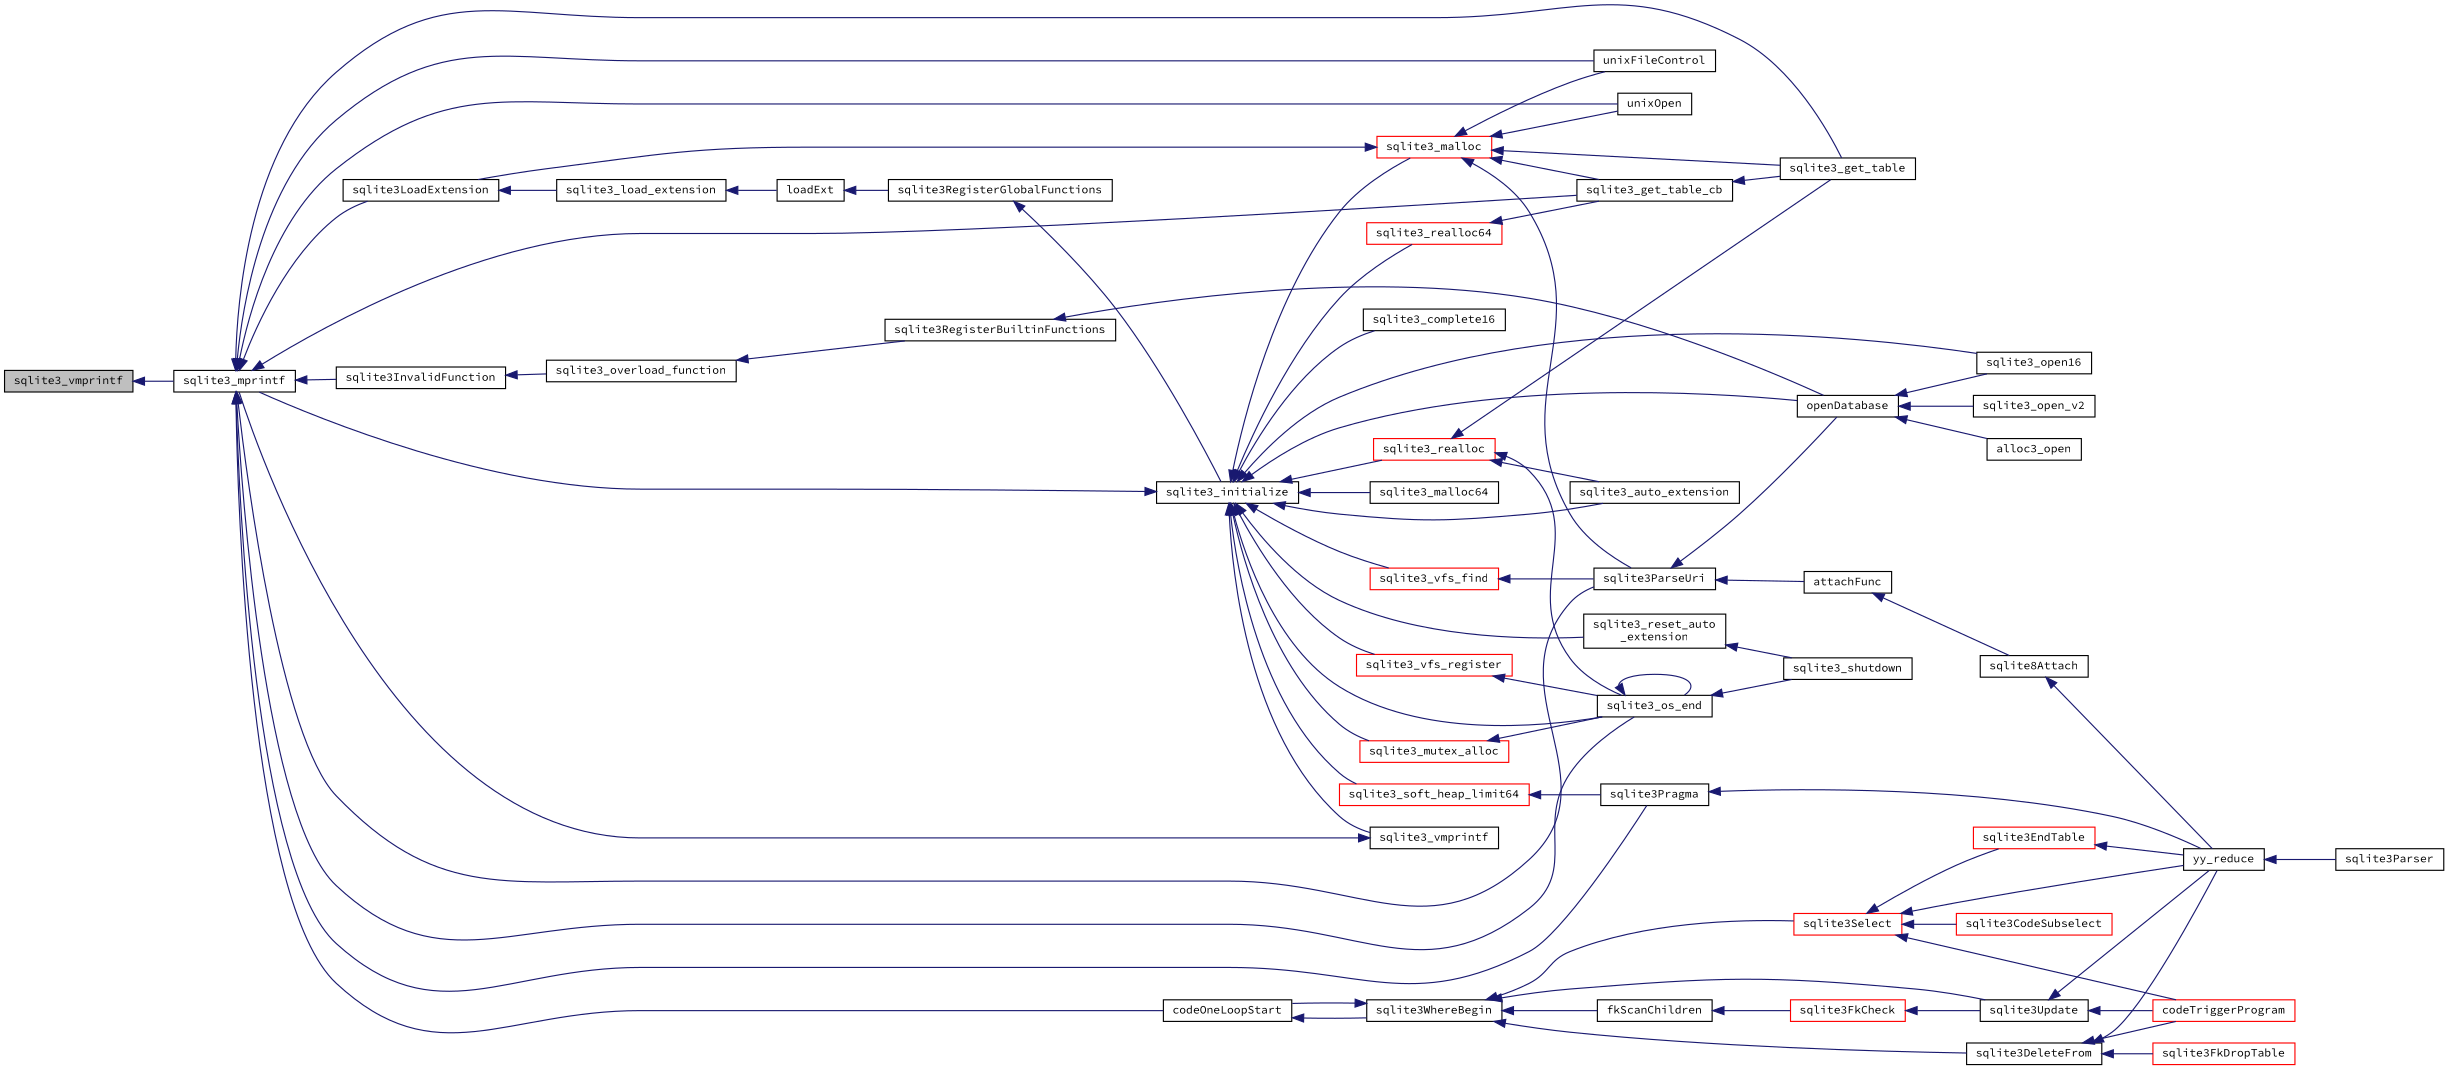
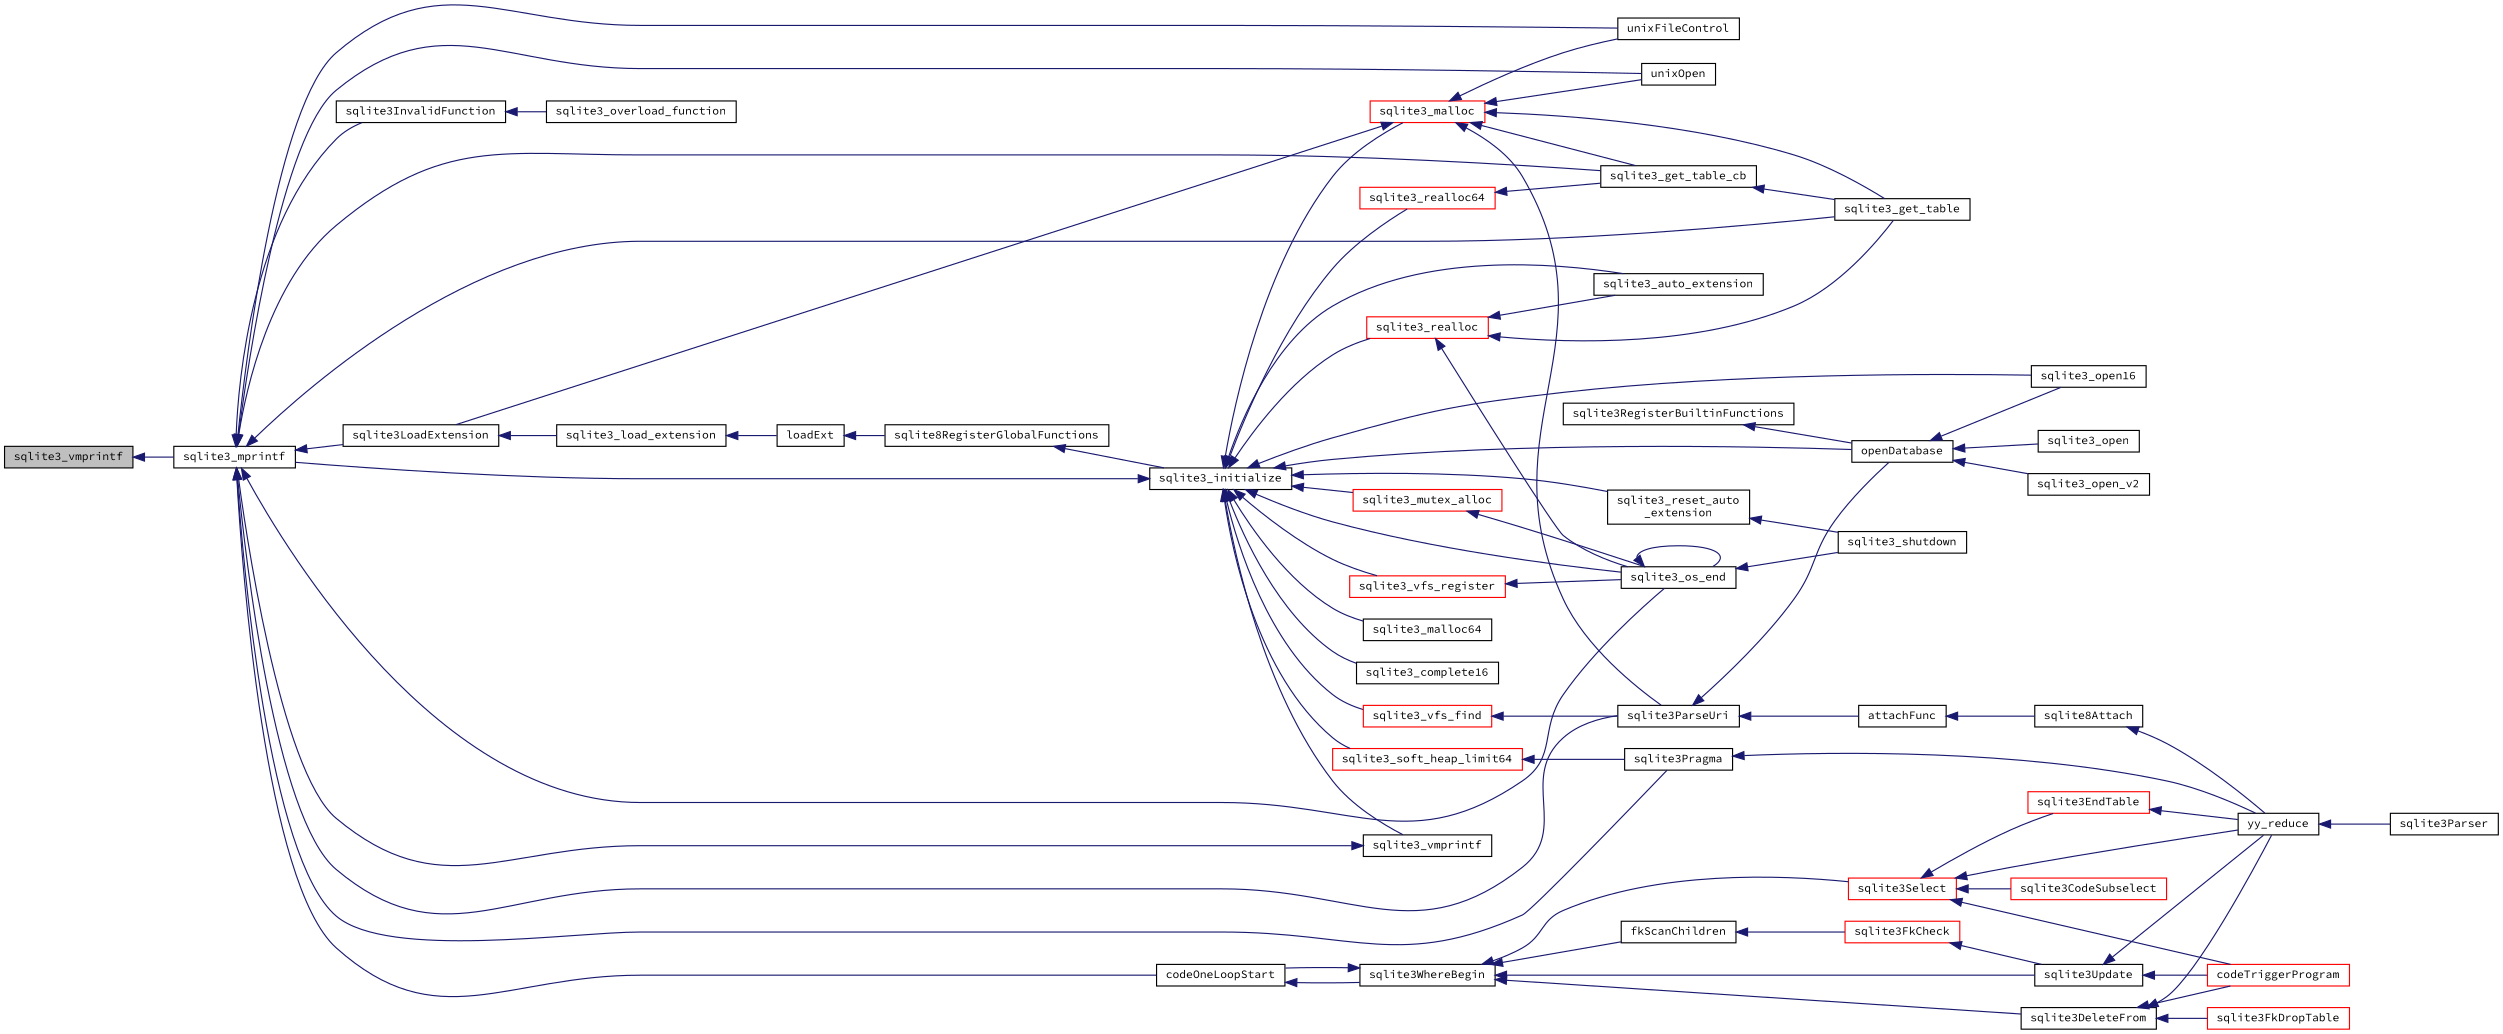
(1000, 190) -> (997, 436)
(826, 350) -> none
(2034, 449) -> (2089, 441)
